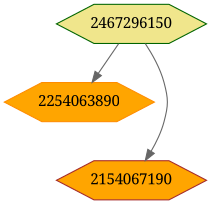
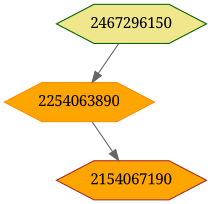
(167, 97) -> (102, 137)
